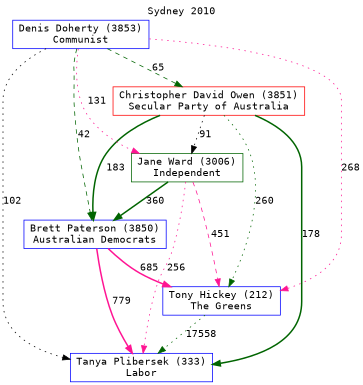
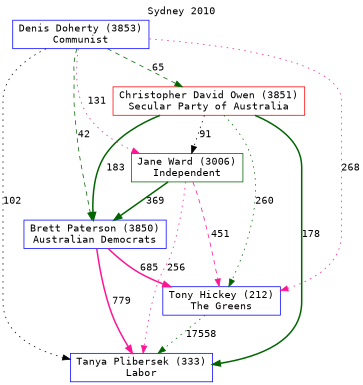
(155, 201) -> (155, 201)
